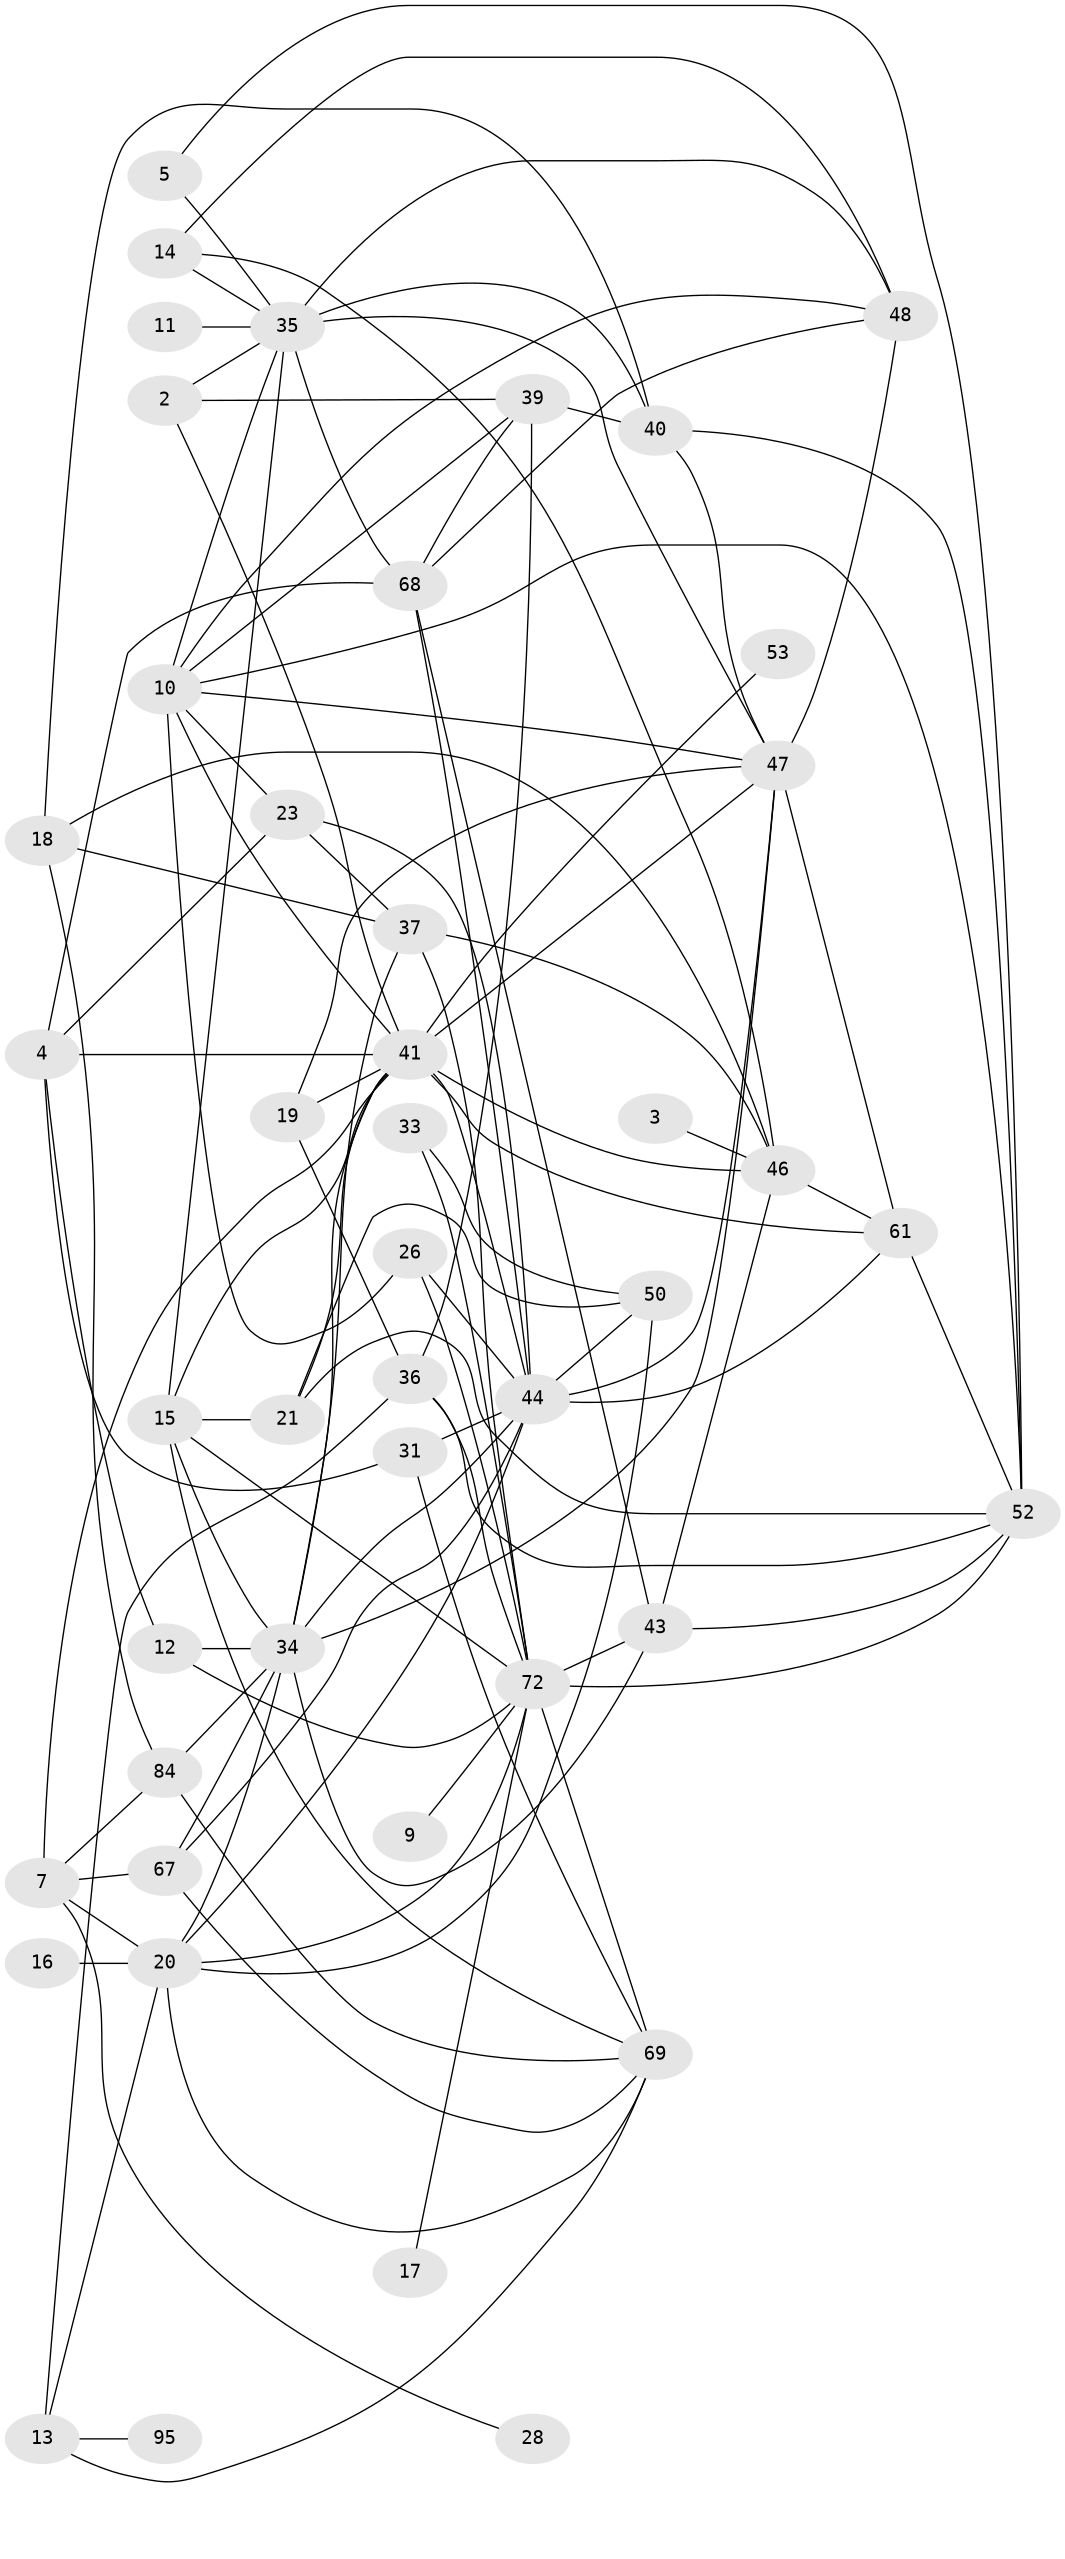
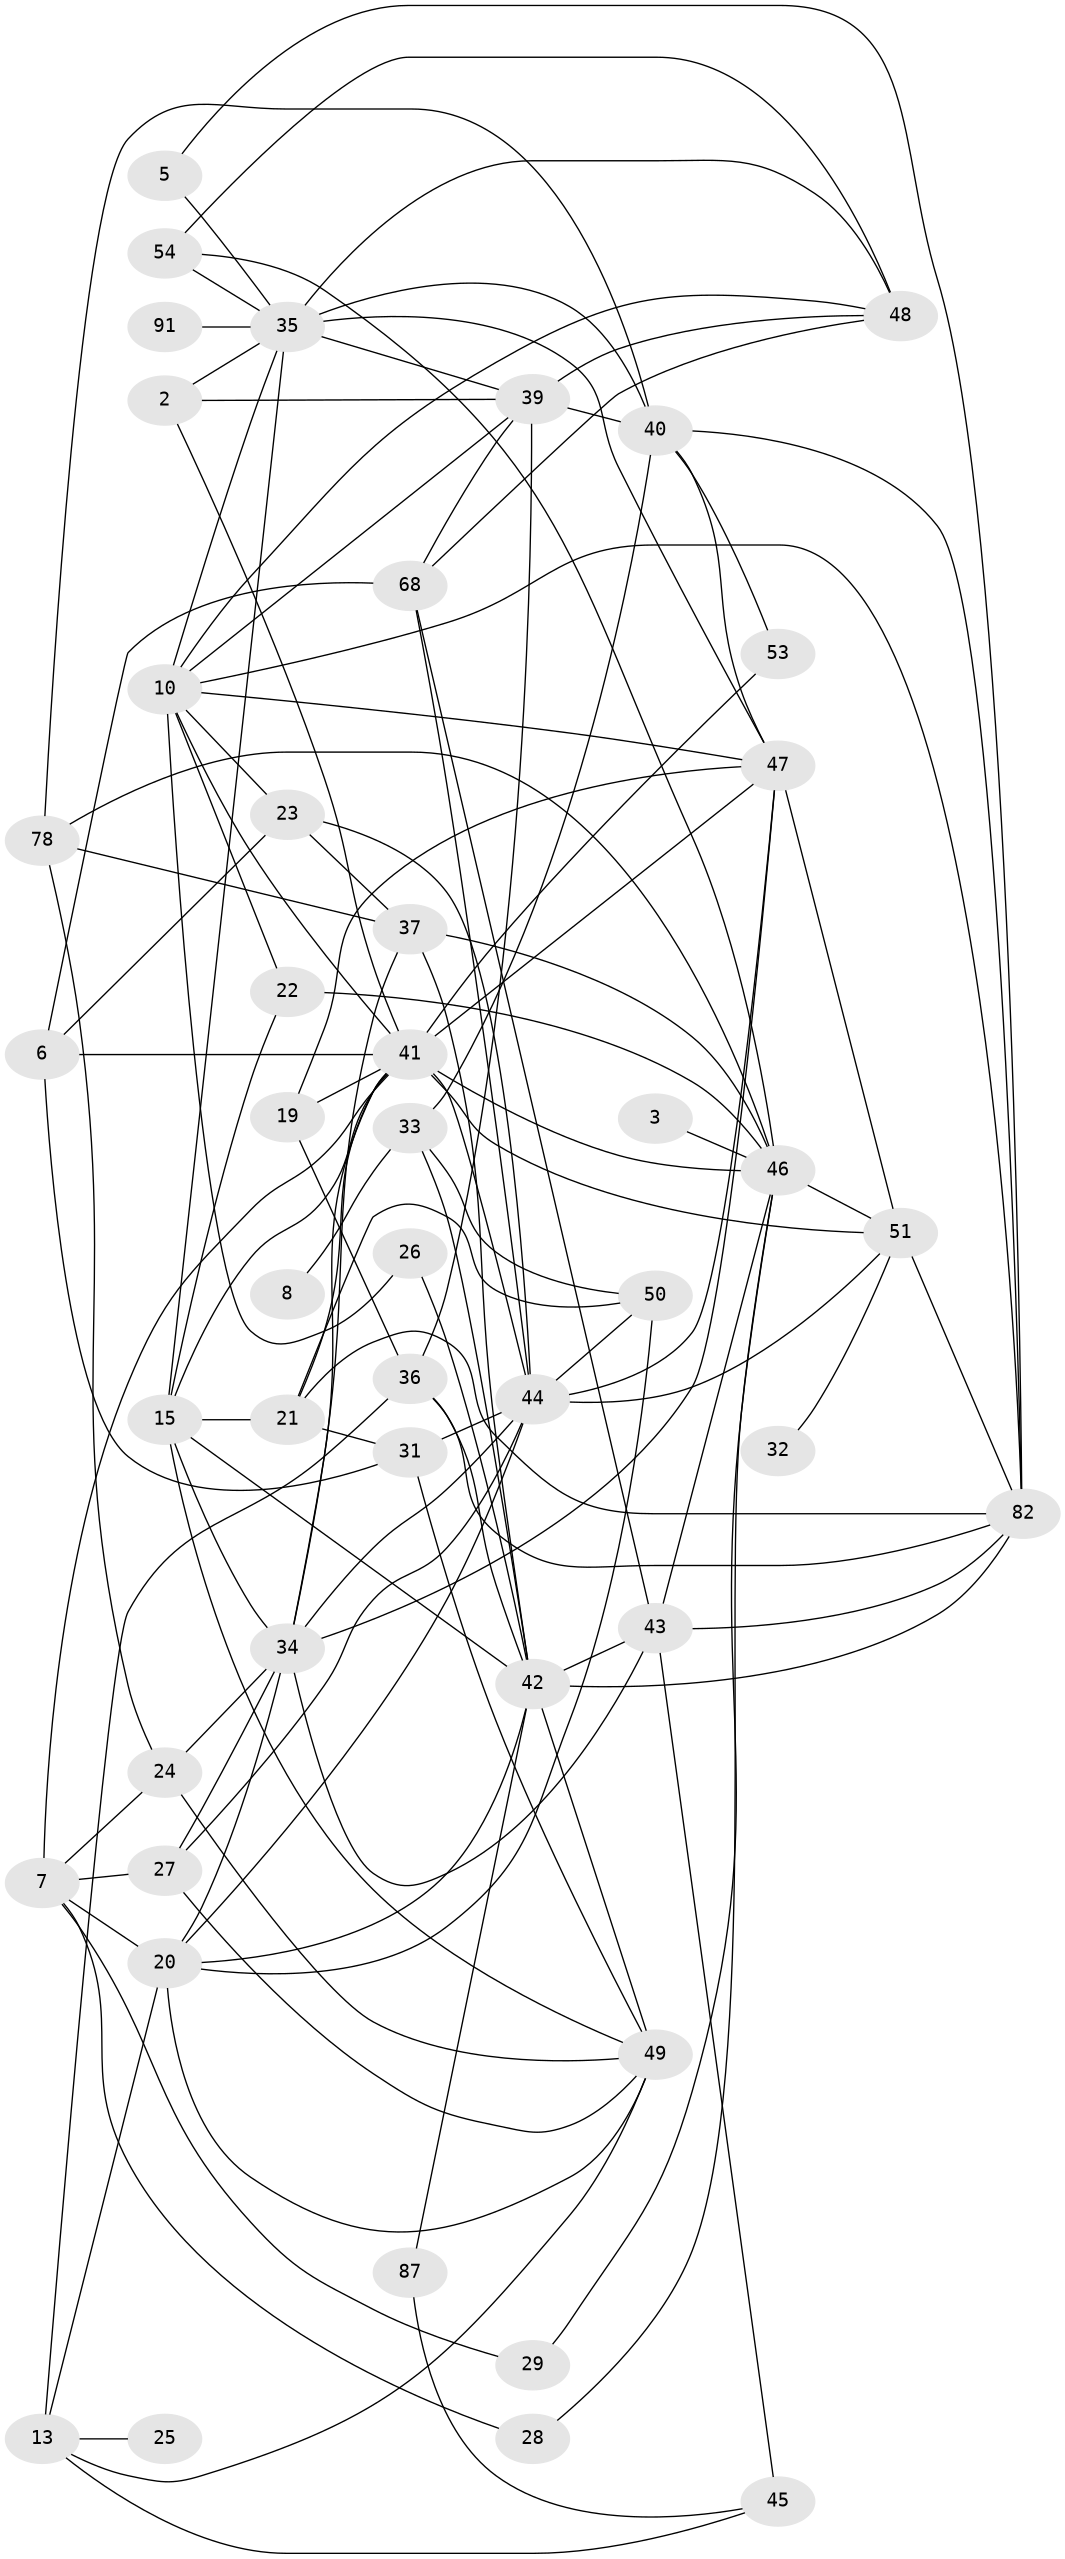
(165, 253) -> (165, 253)
(165, 327) -> (165, 327)
(335, 462) -> (401, 361)
none -> (725, 533)
(856, 545) -> (706, 328)
none -> (578, 776)
(42, 841) -> (42, 841)
none -> (287, 992)
(42, 1055) -> (42, 1055)
(901, 1233) -> (901, 1233)
none -> (287, 1294)
(459, 1311) -> none
none -> (358, 1439)
none -> (778, 1451)
(1023, 1514) -> (1023, 1514)
(165, 1649) -> none
(533, 1684) -> (533, 1684)
(165, 1773) -> (165, 1773)
(410, 1837) -> none
(165, 1871) -> (165, 1871)
none -> (732, 1961)
(42, 1963) -> none
(655, 2055) -> (655, 2055)
(410, 2273) -> (410, 2273)
none -> (533, 2365)
(165, 2439) -> (165, 2439)
none -> (778, 2502)
